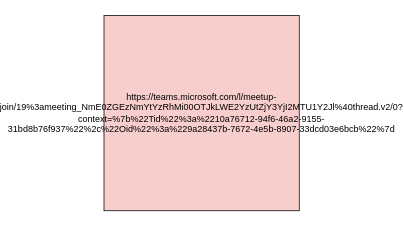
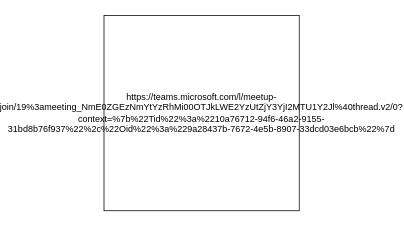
(201, 113) -> (201, 113)
